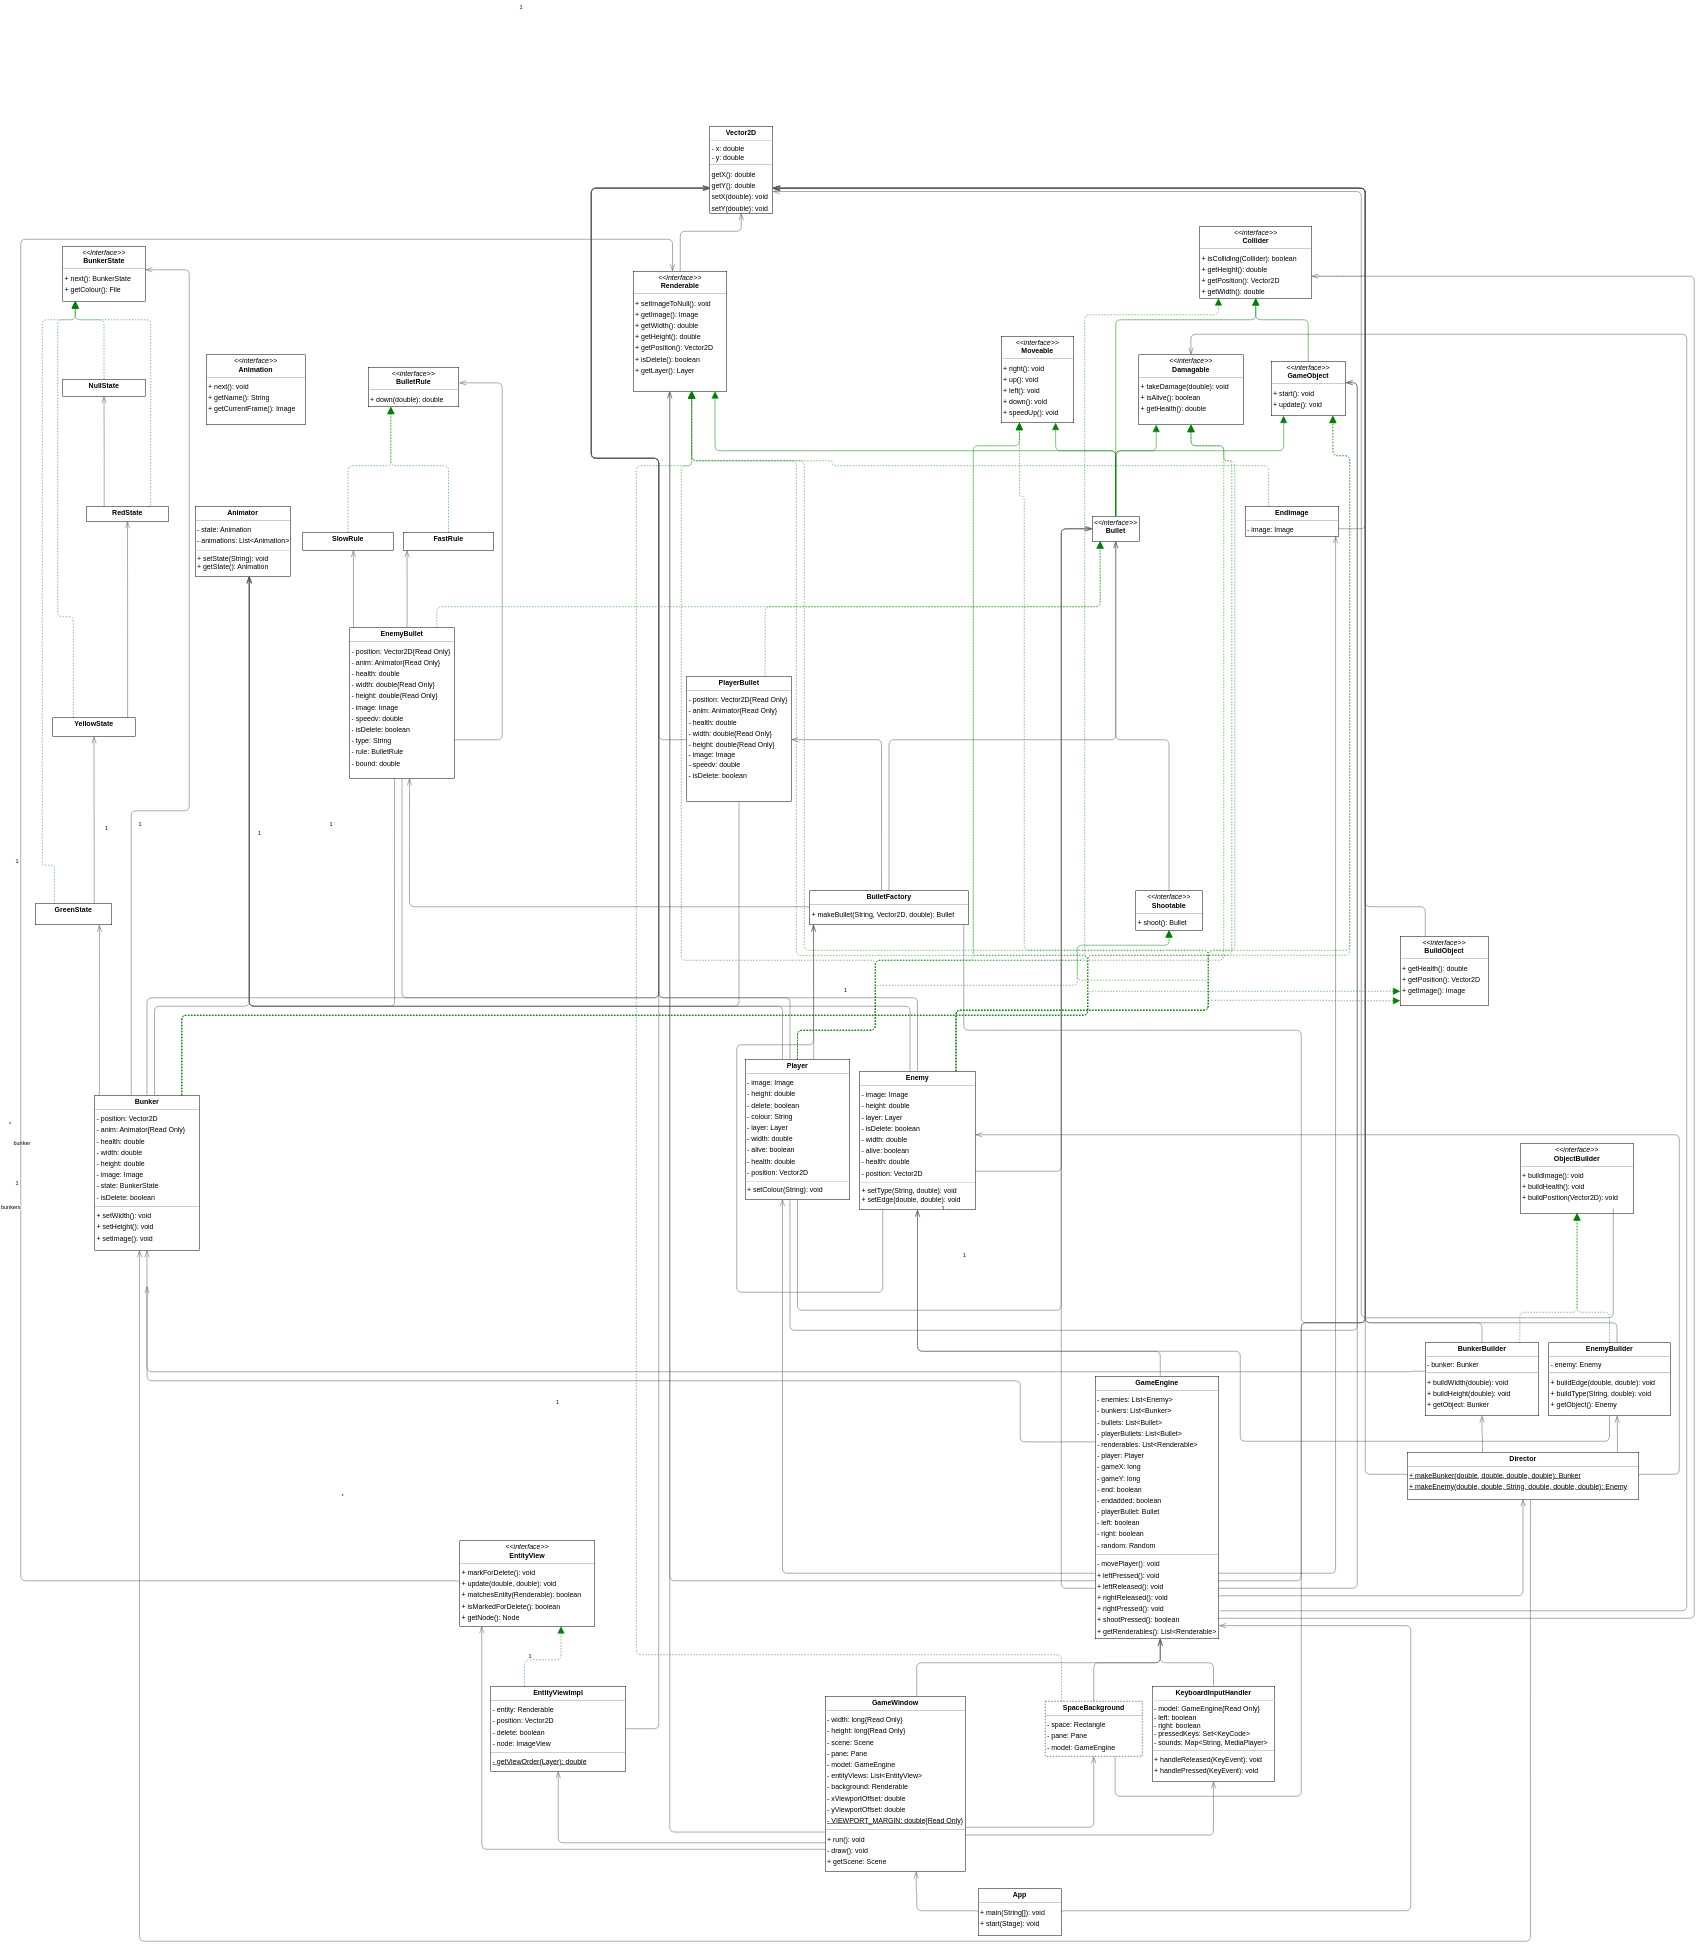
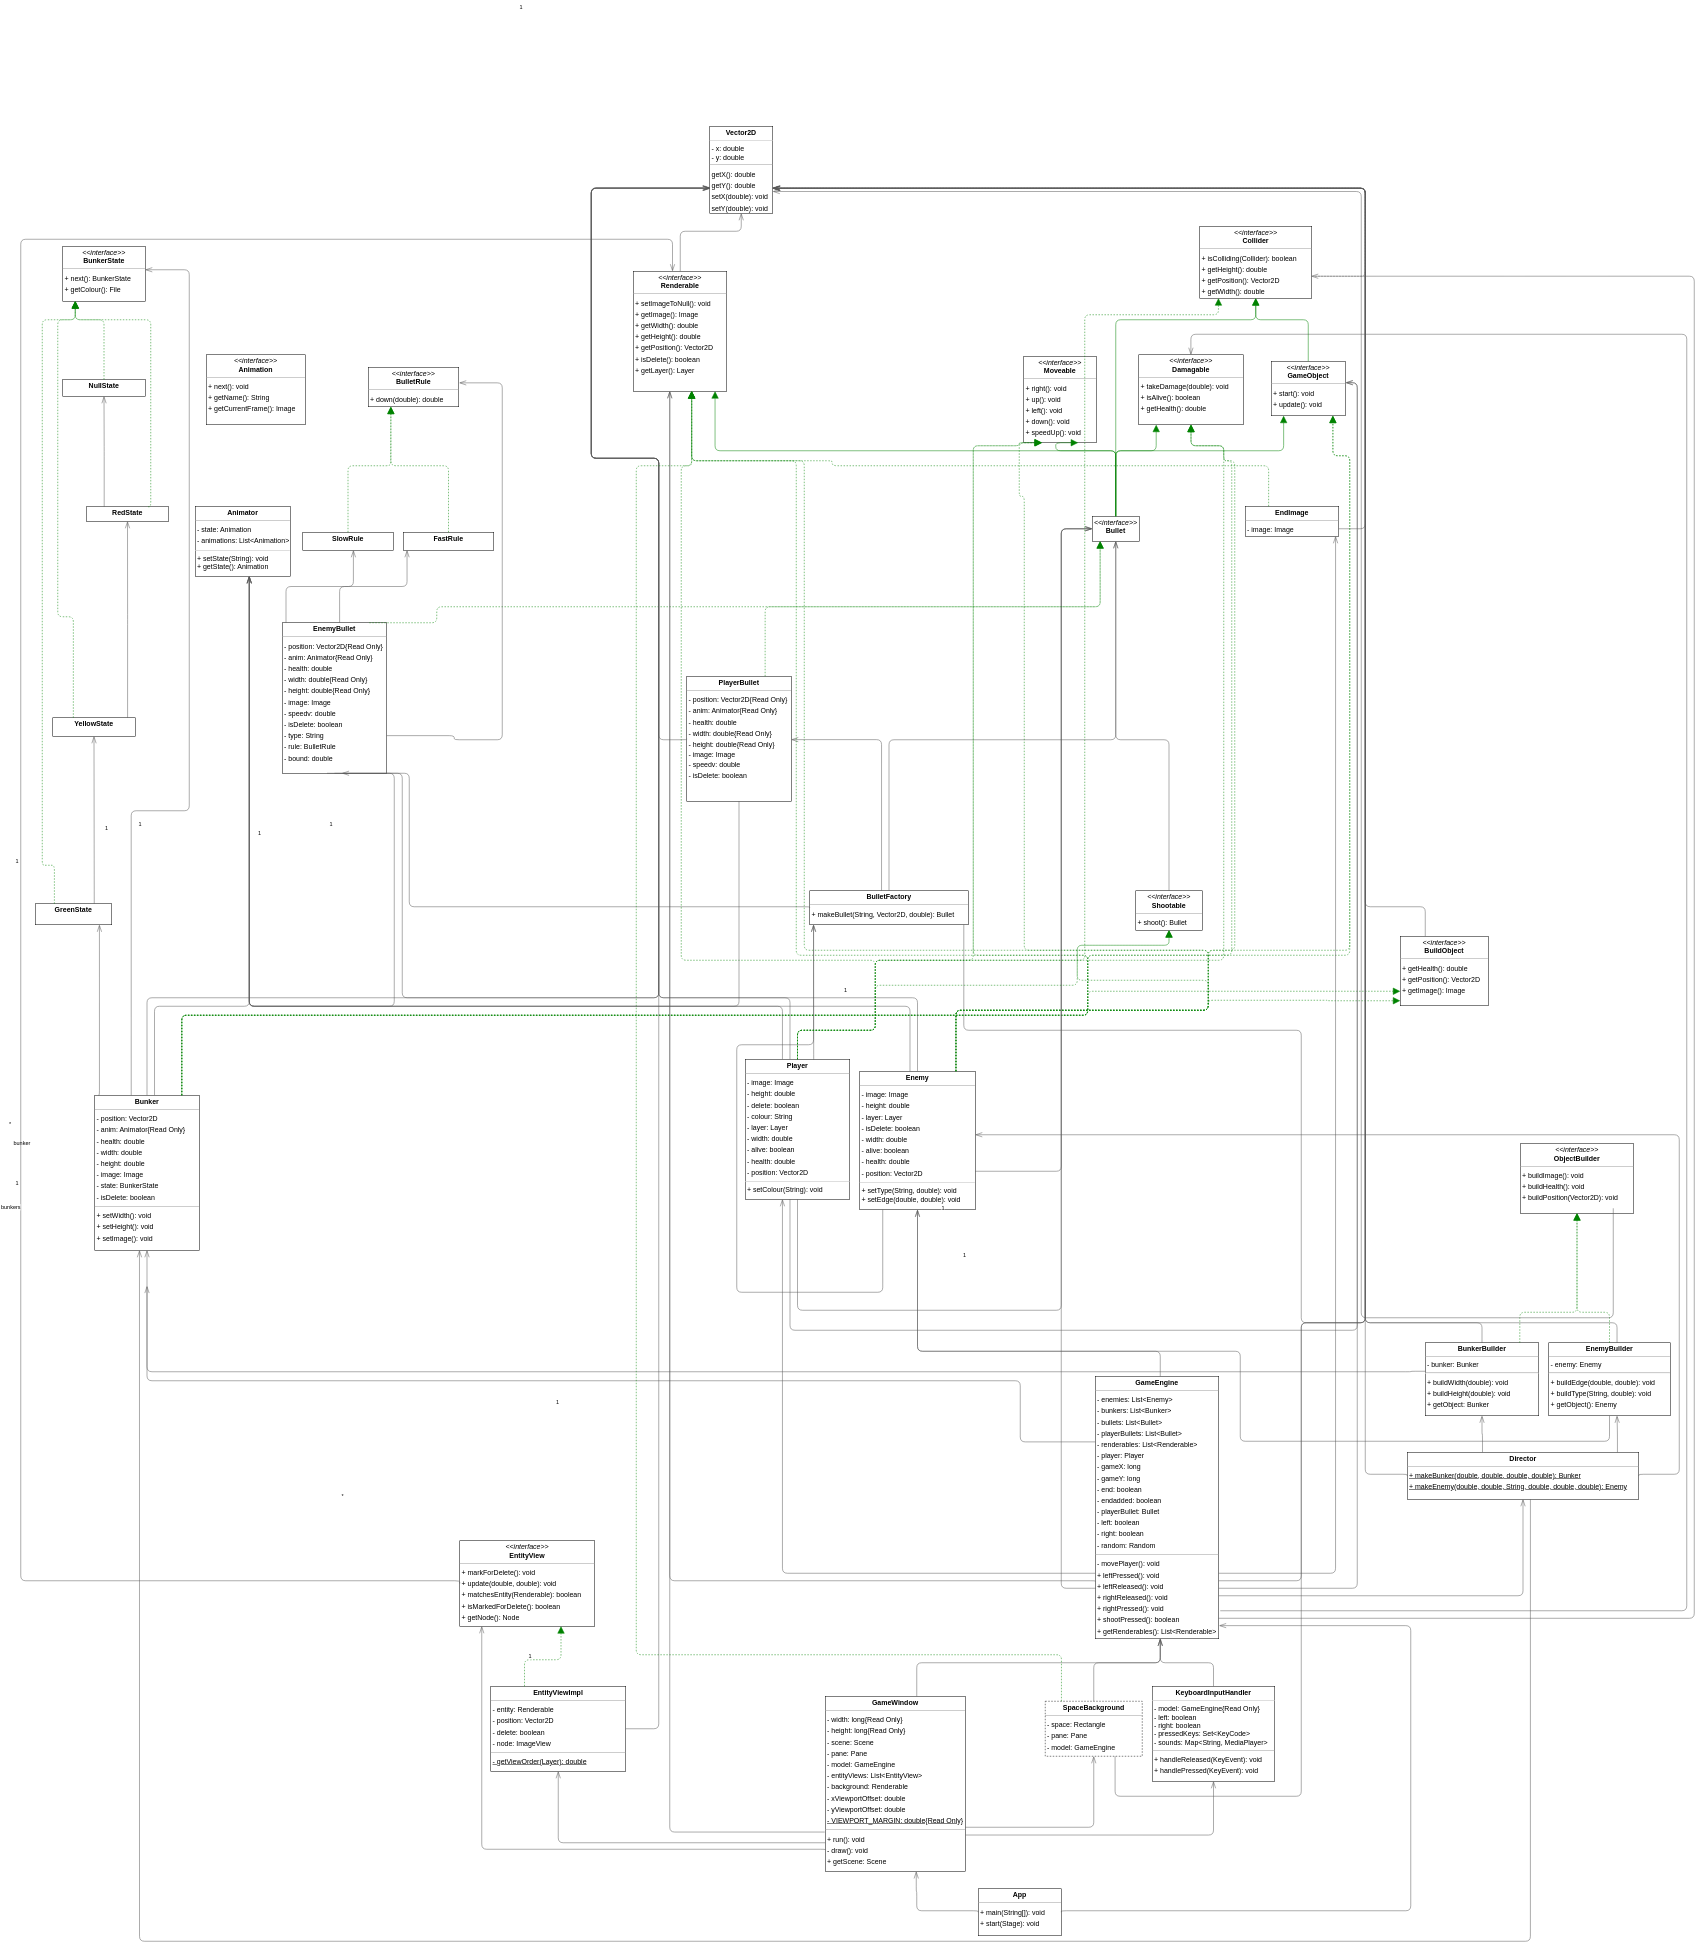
(1038, 380) -> (1060, 400)
(402, 703) -> (335, 698)
